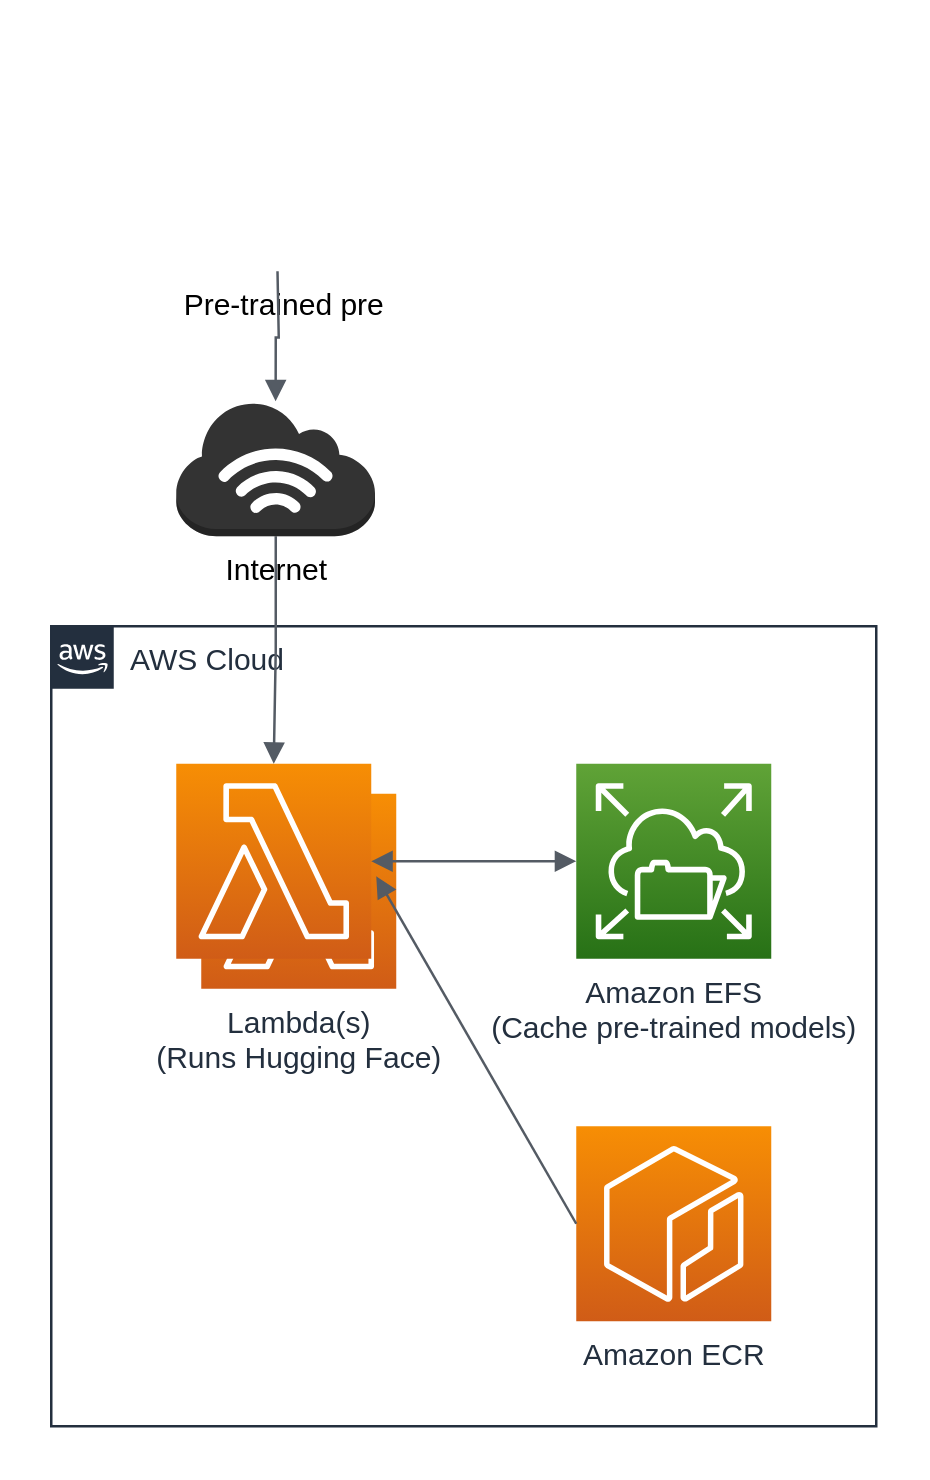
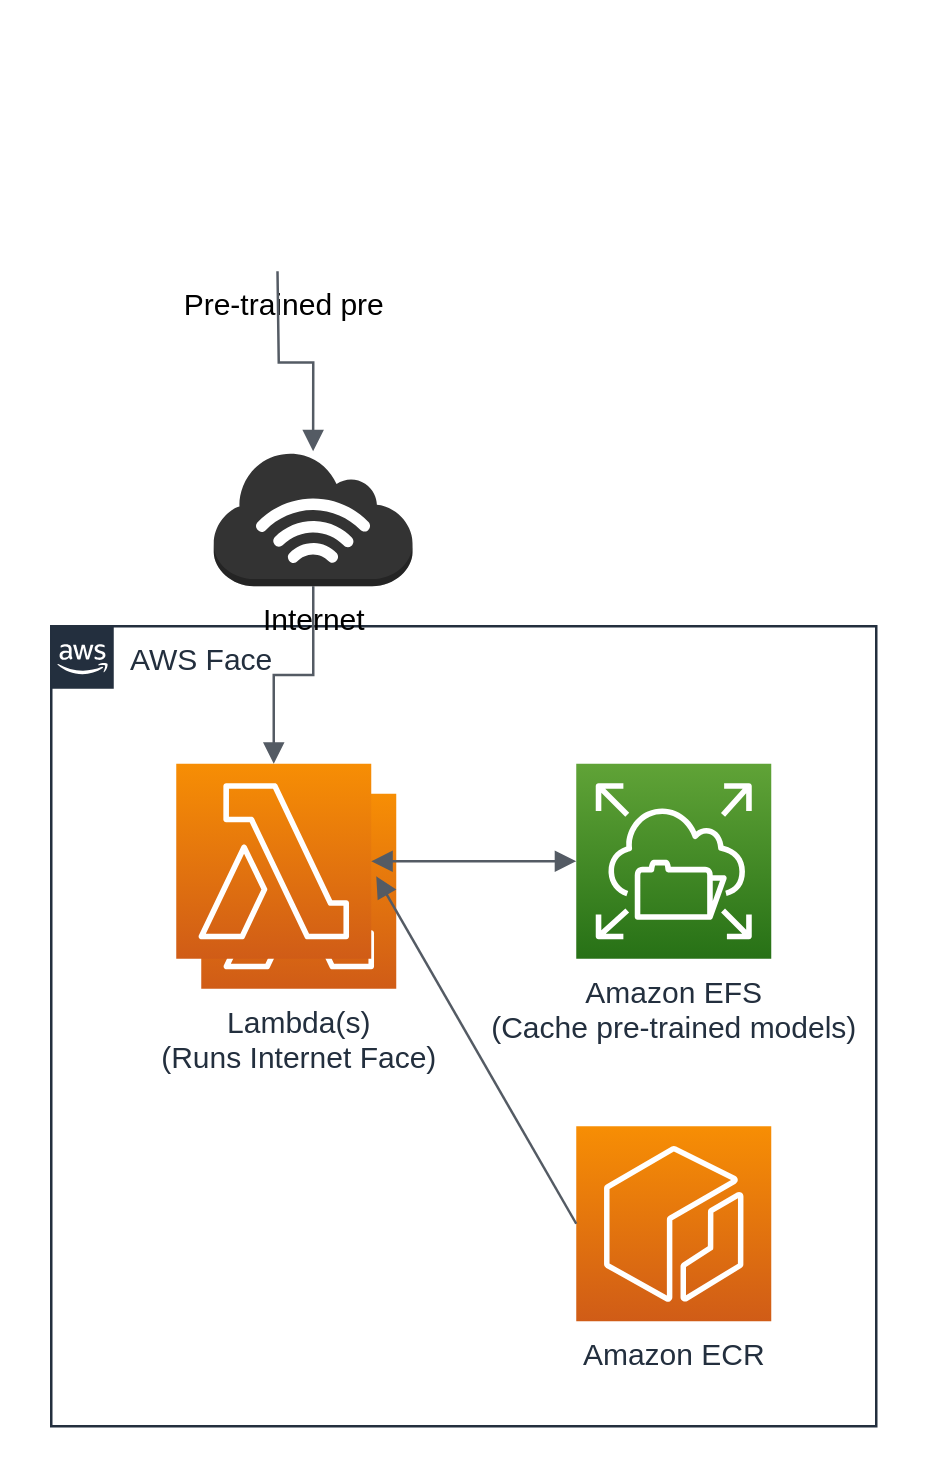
(276, 469) -> (313, 519)
(199, 662) -> (195, 662)
(300, 1042) -> (300, 1042)
